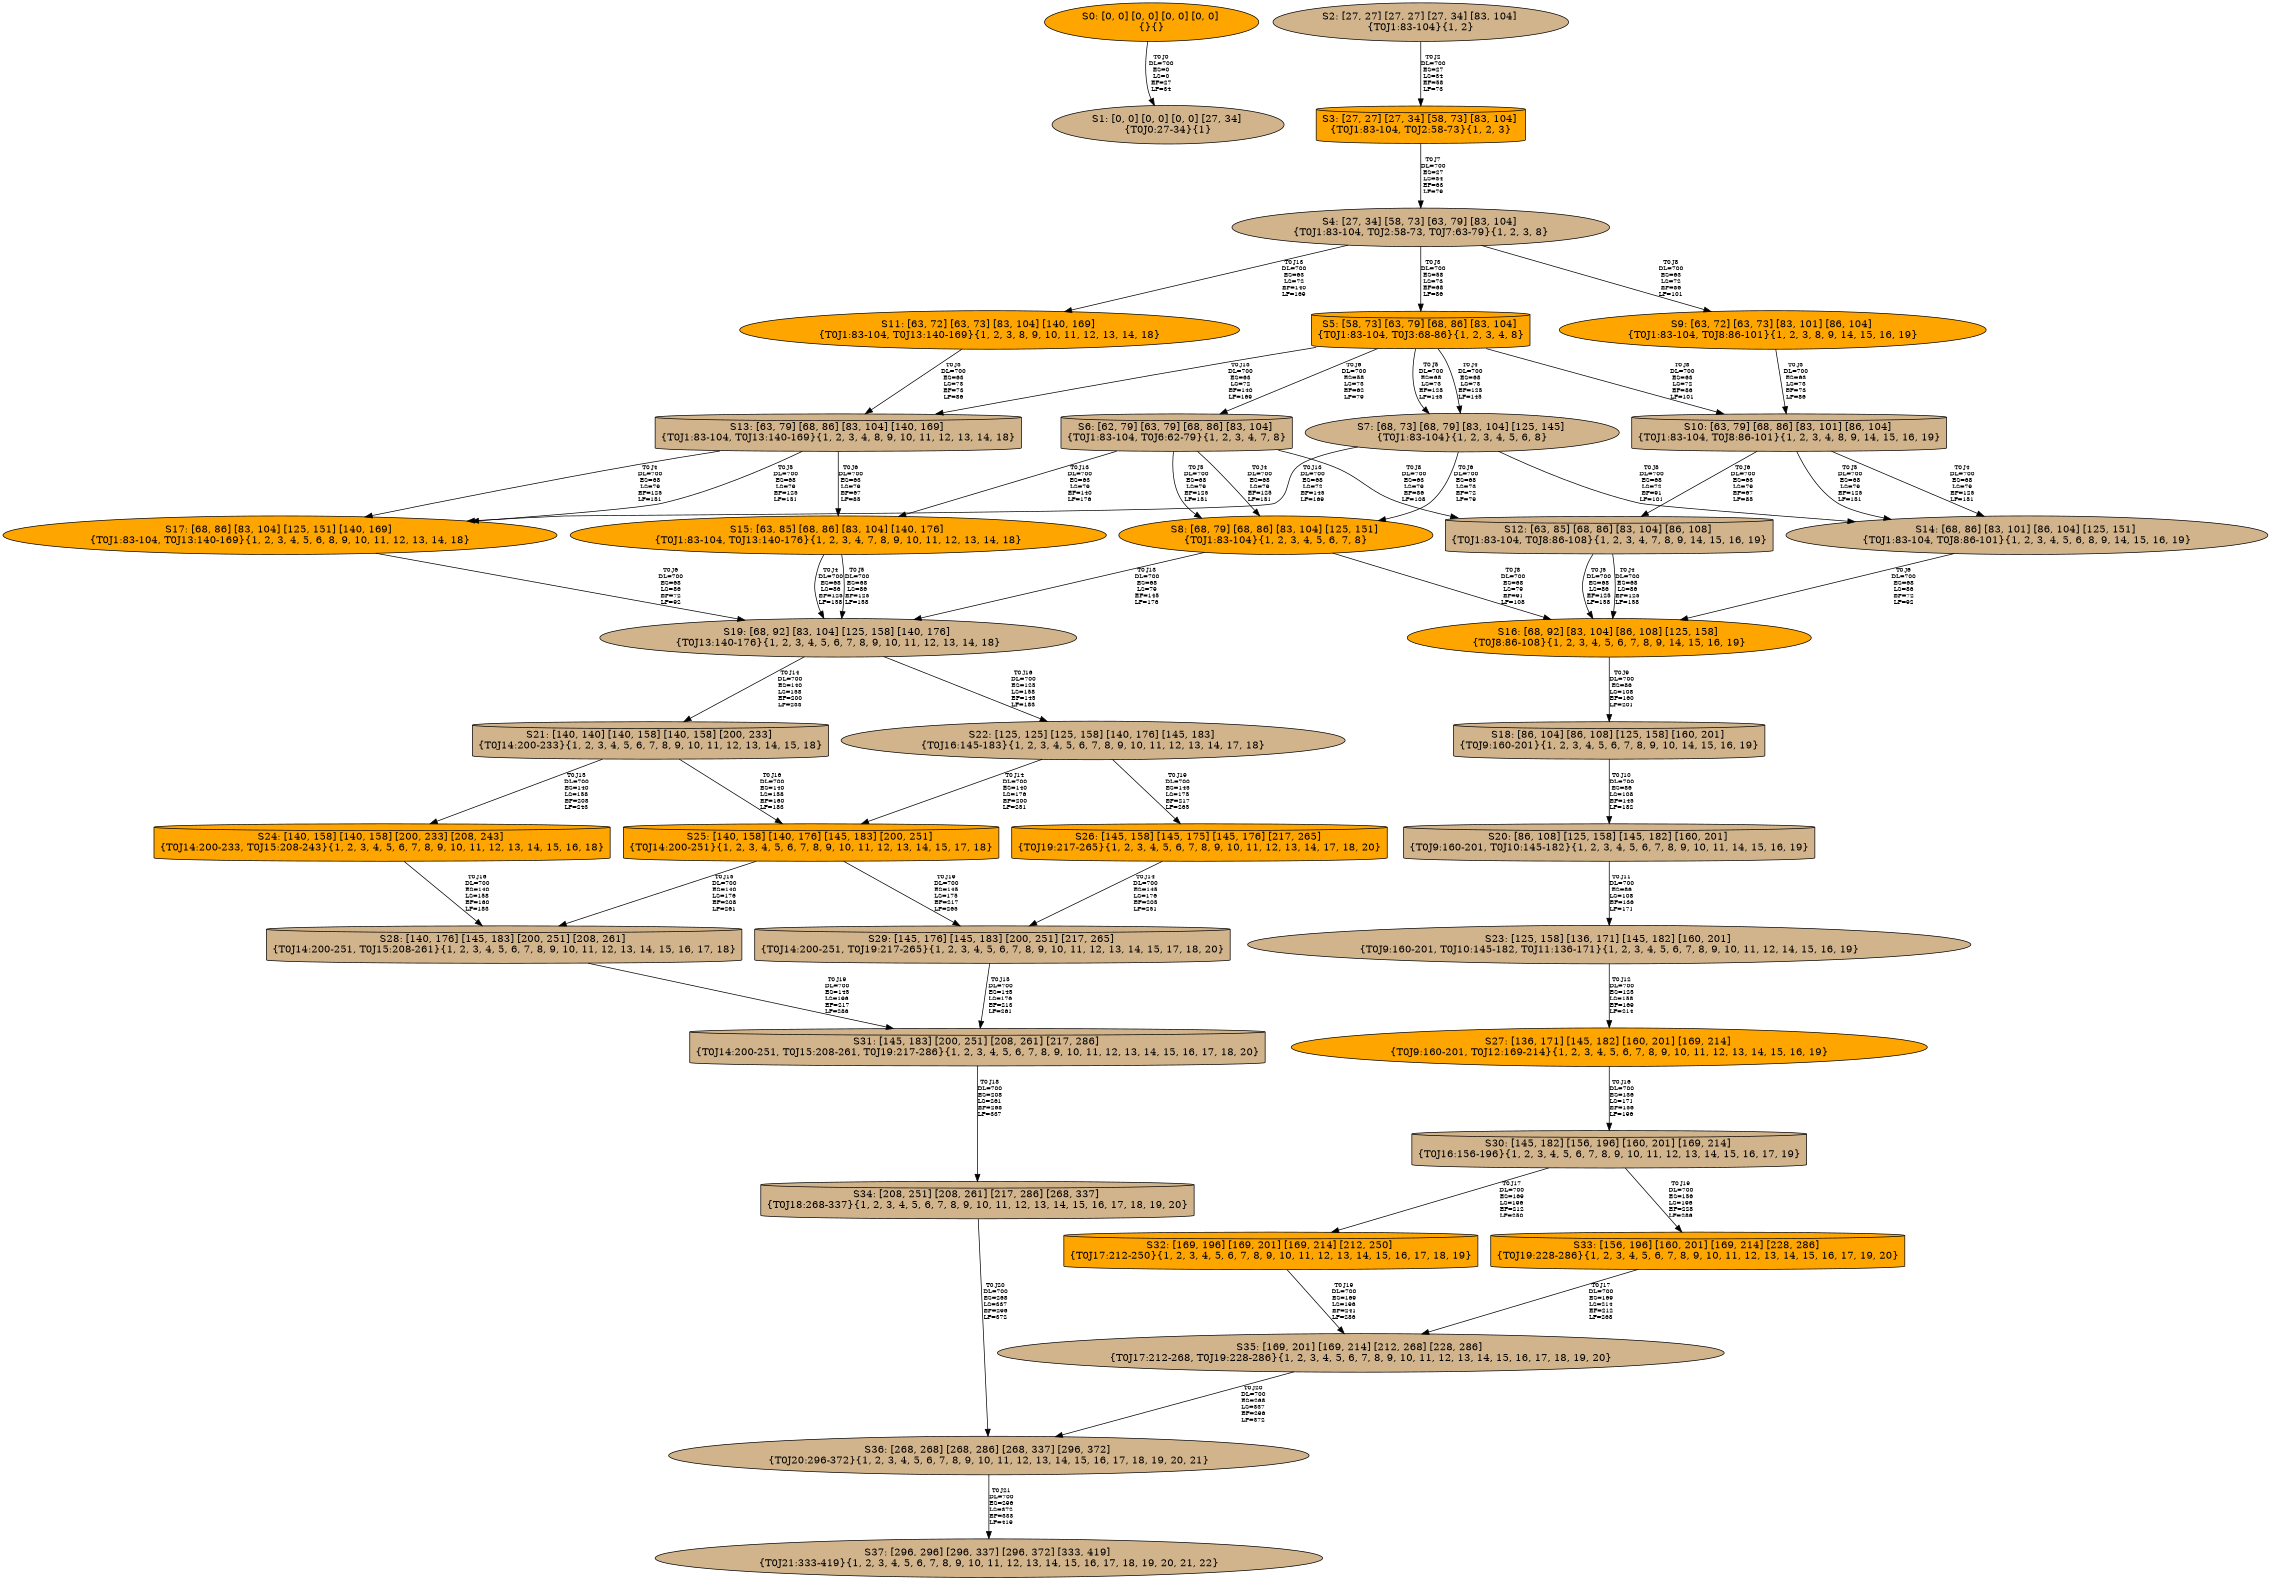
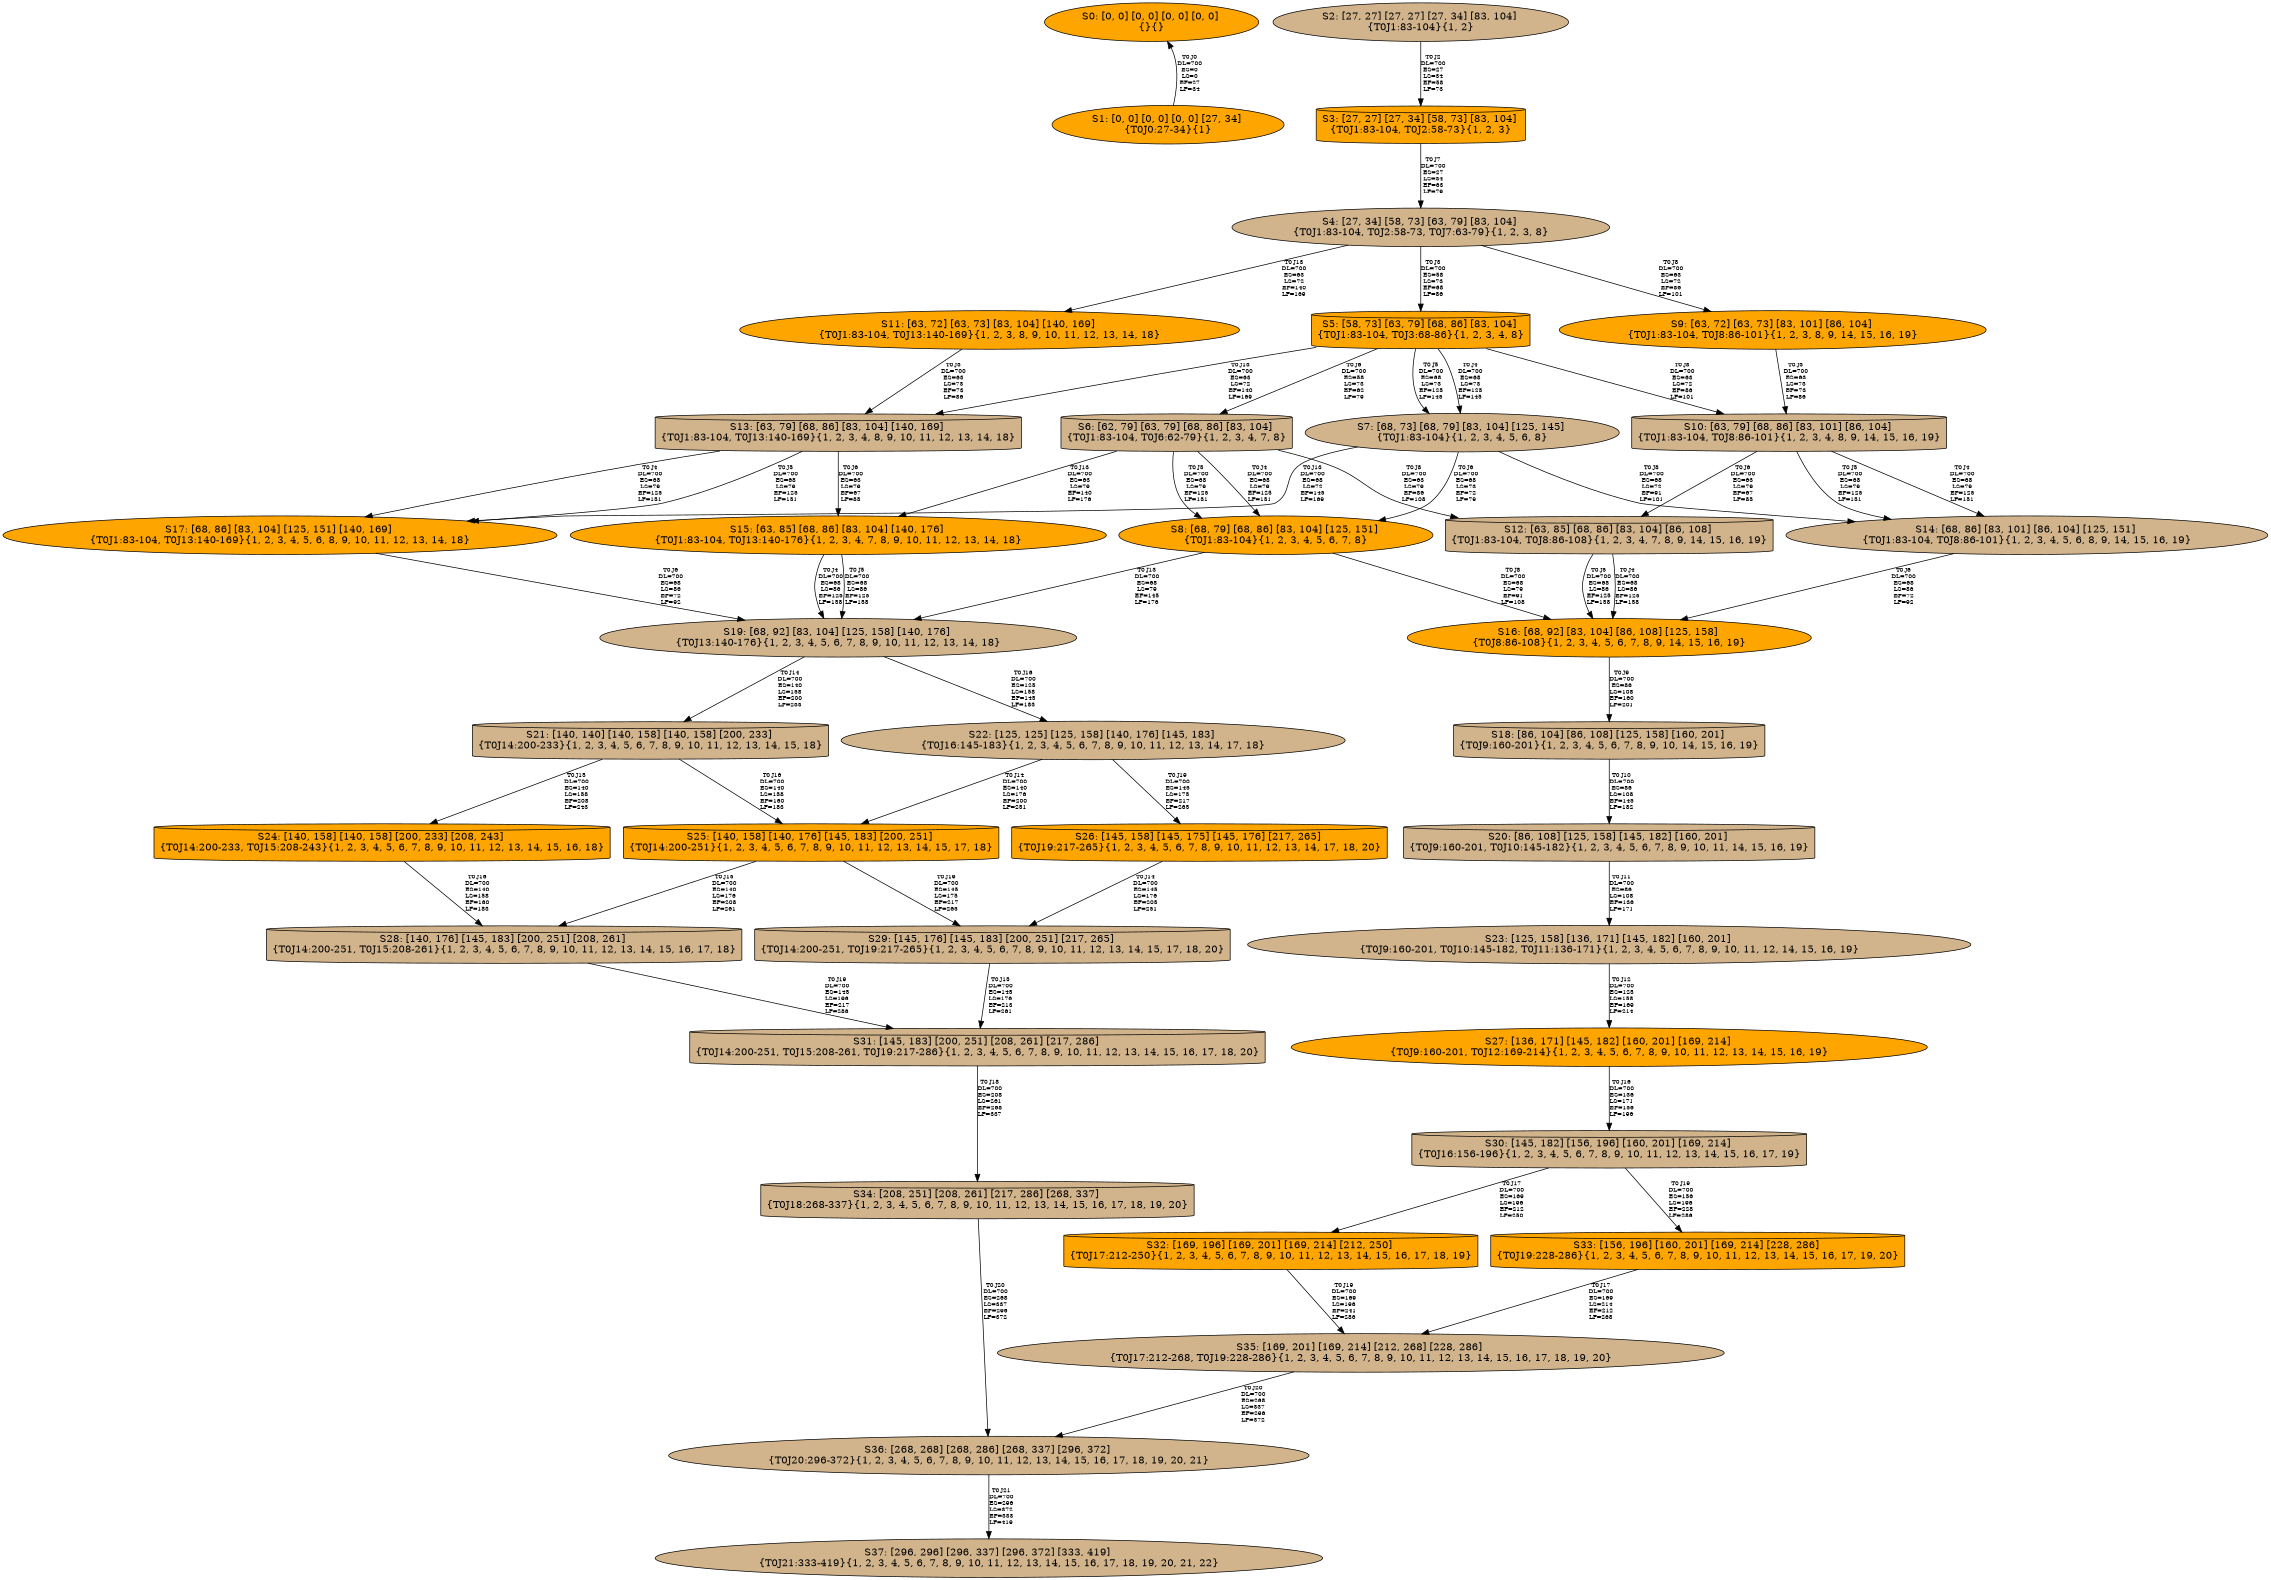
(1146, 71) -> (1177, 76)
(1168, 125) -> (1168, 125)
